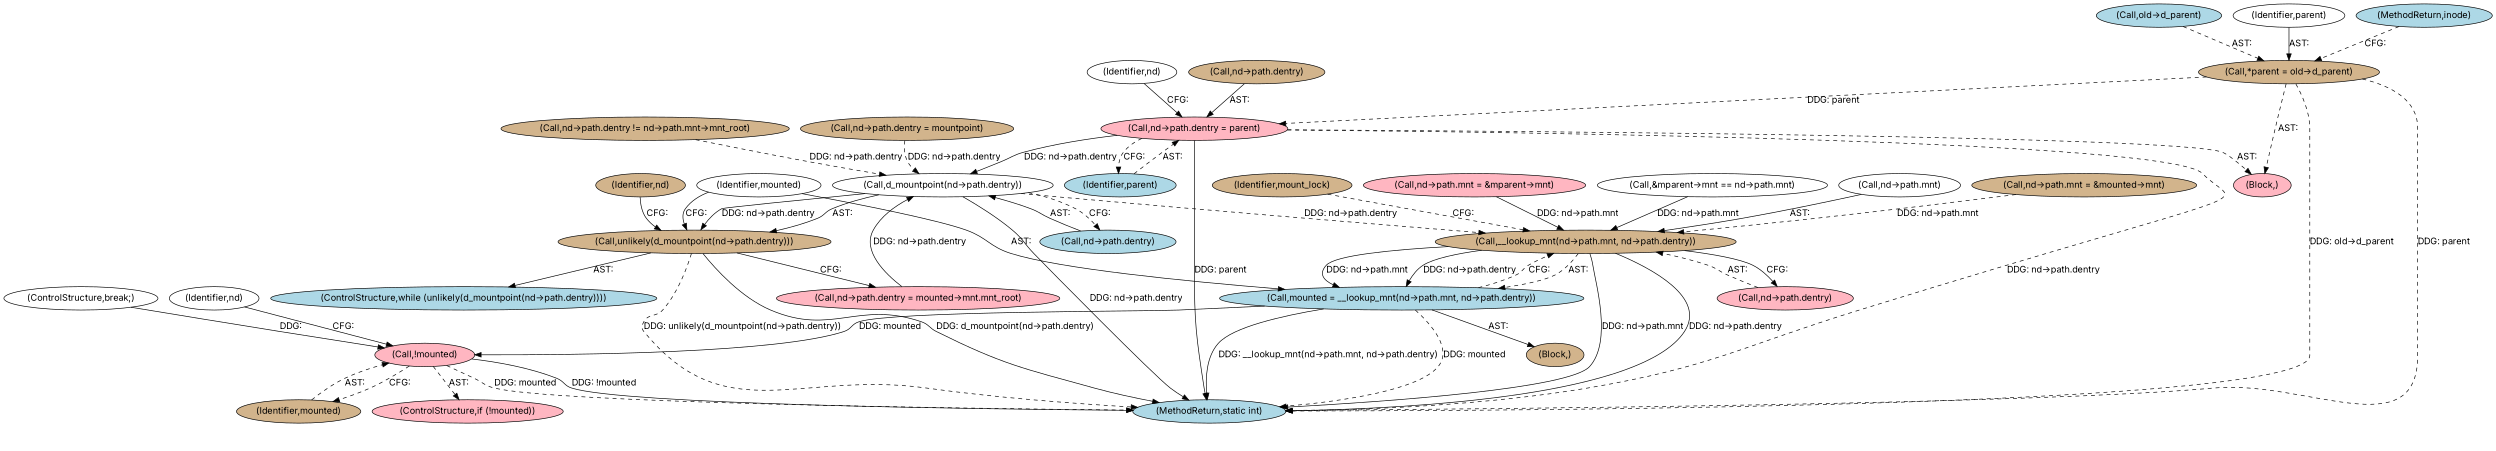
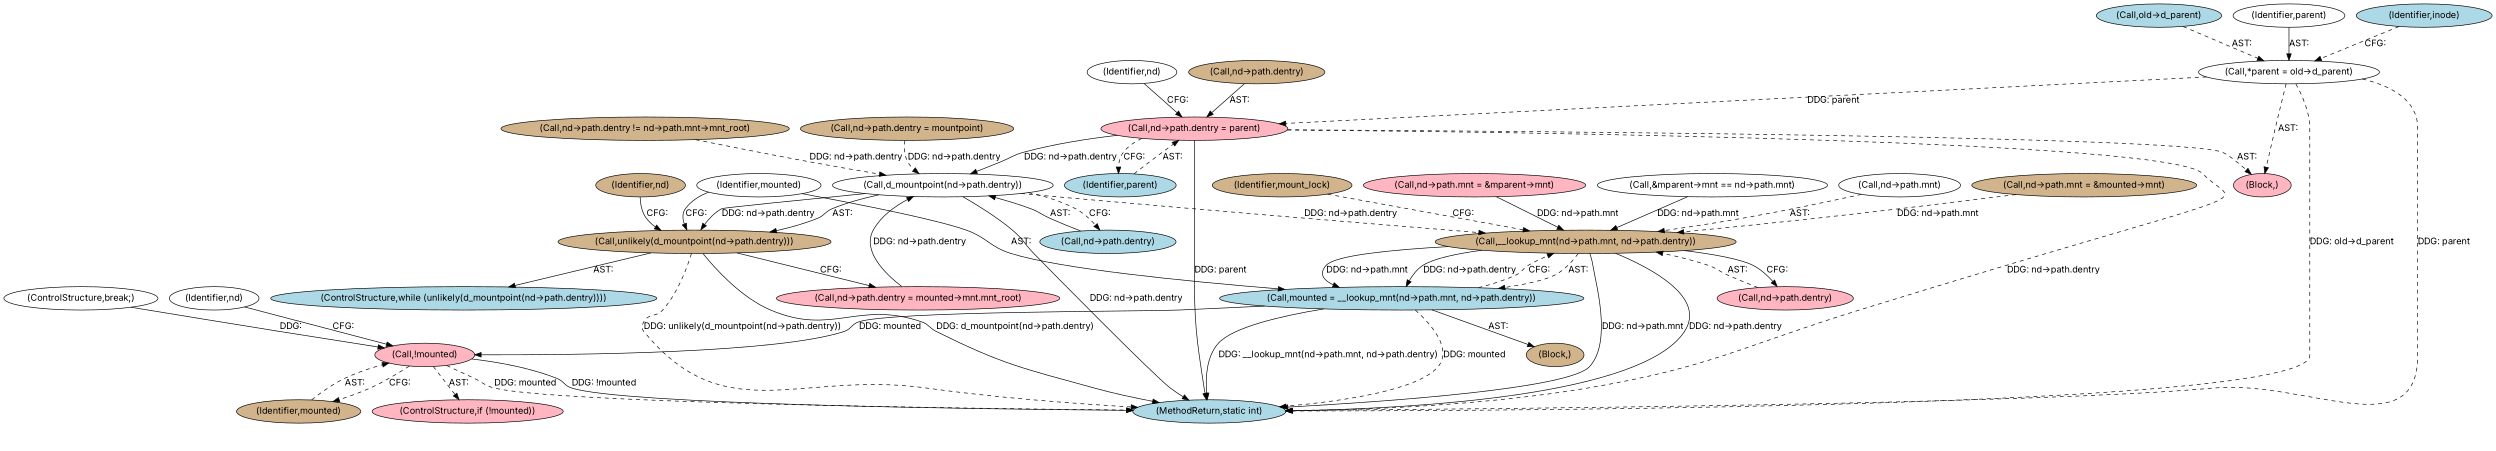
(2424, 16) -> (2424, 16)
(2289, 72) -> (2289, 72)
(1763, 214) -> (1763, 214)
